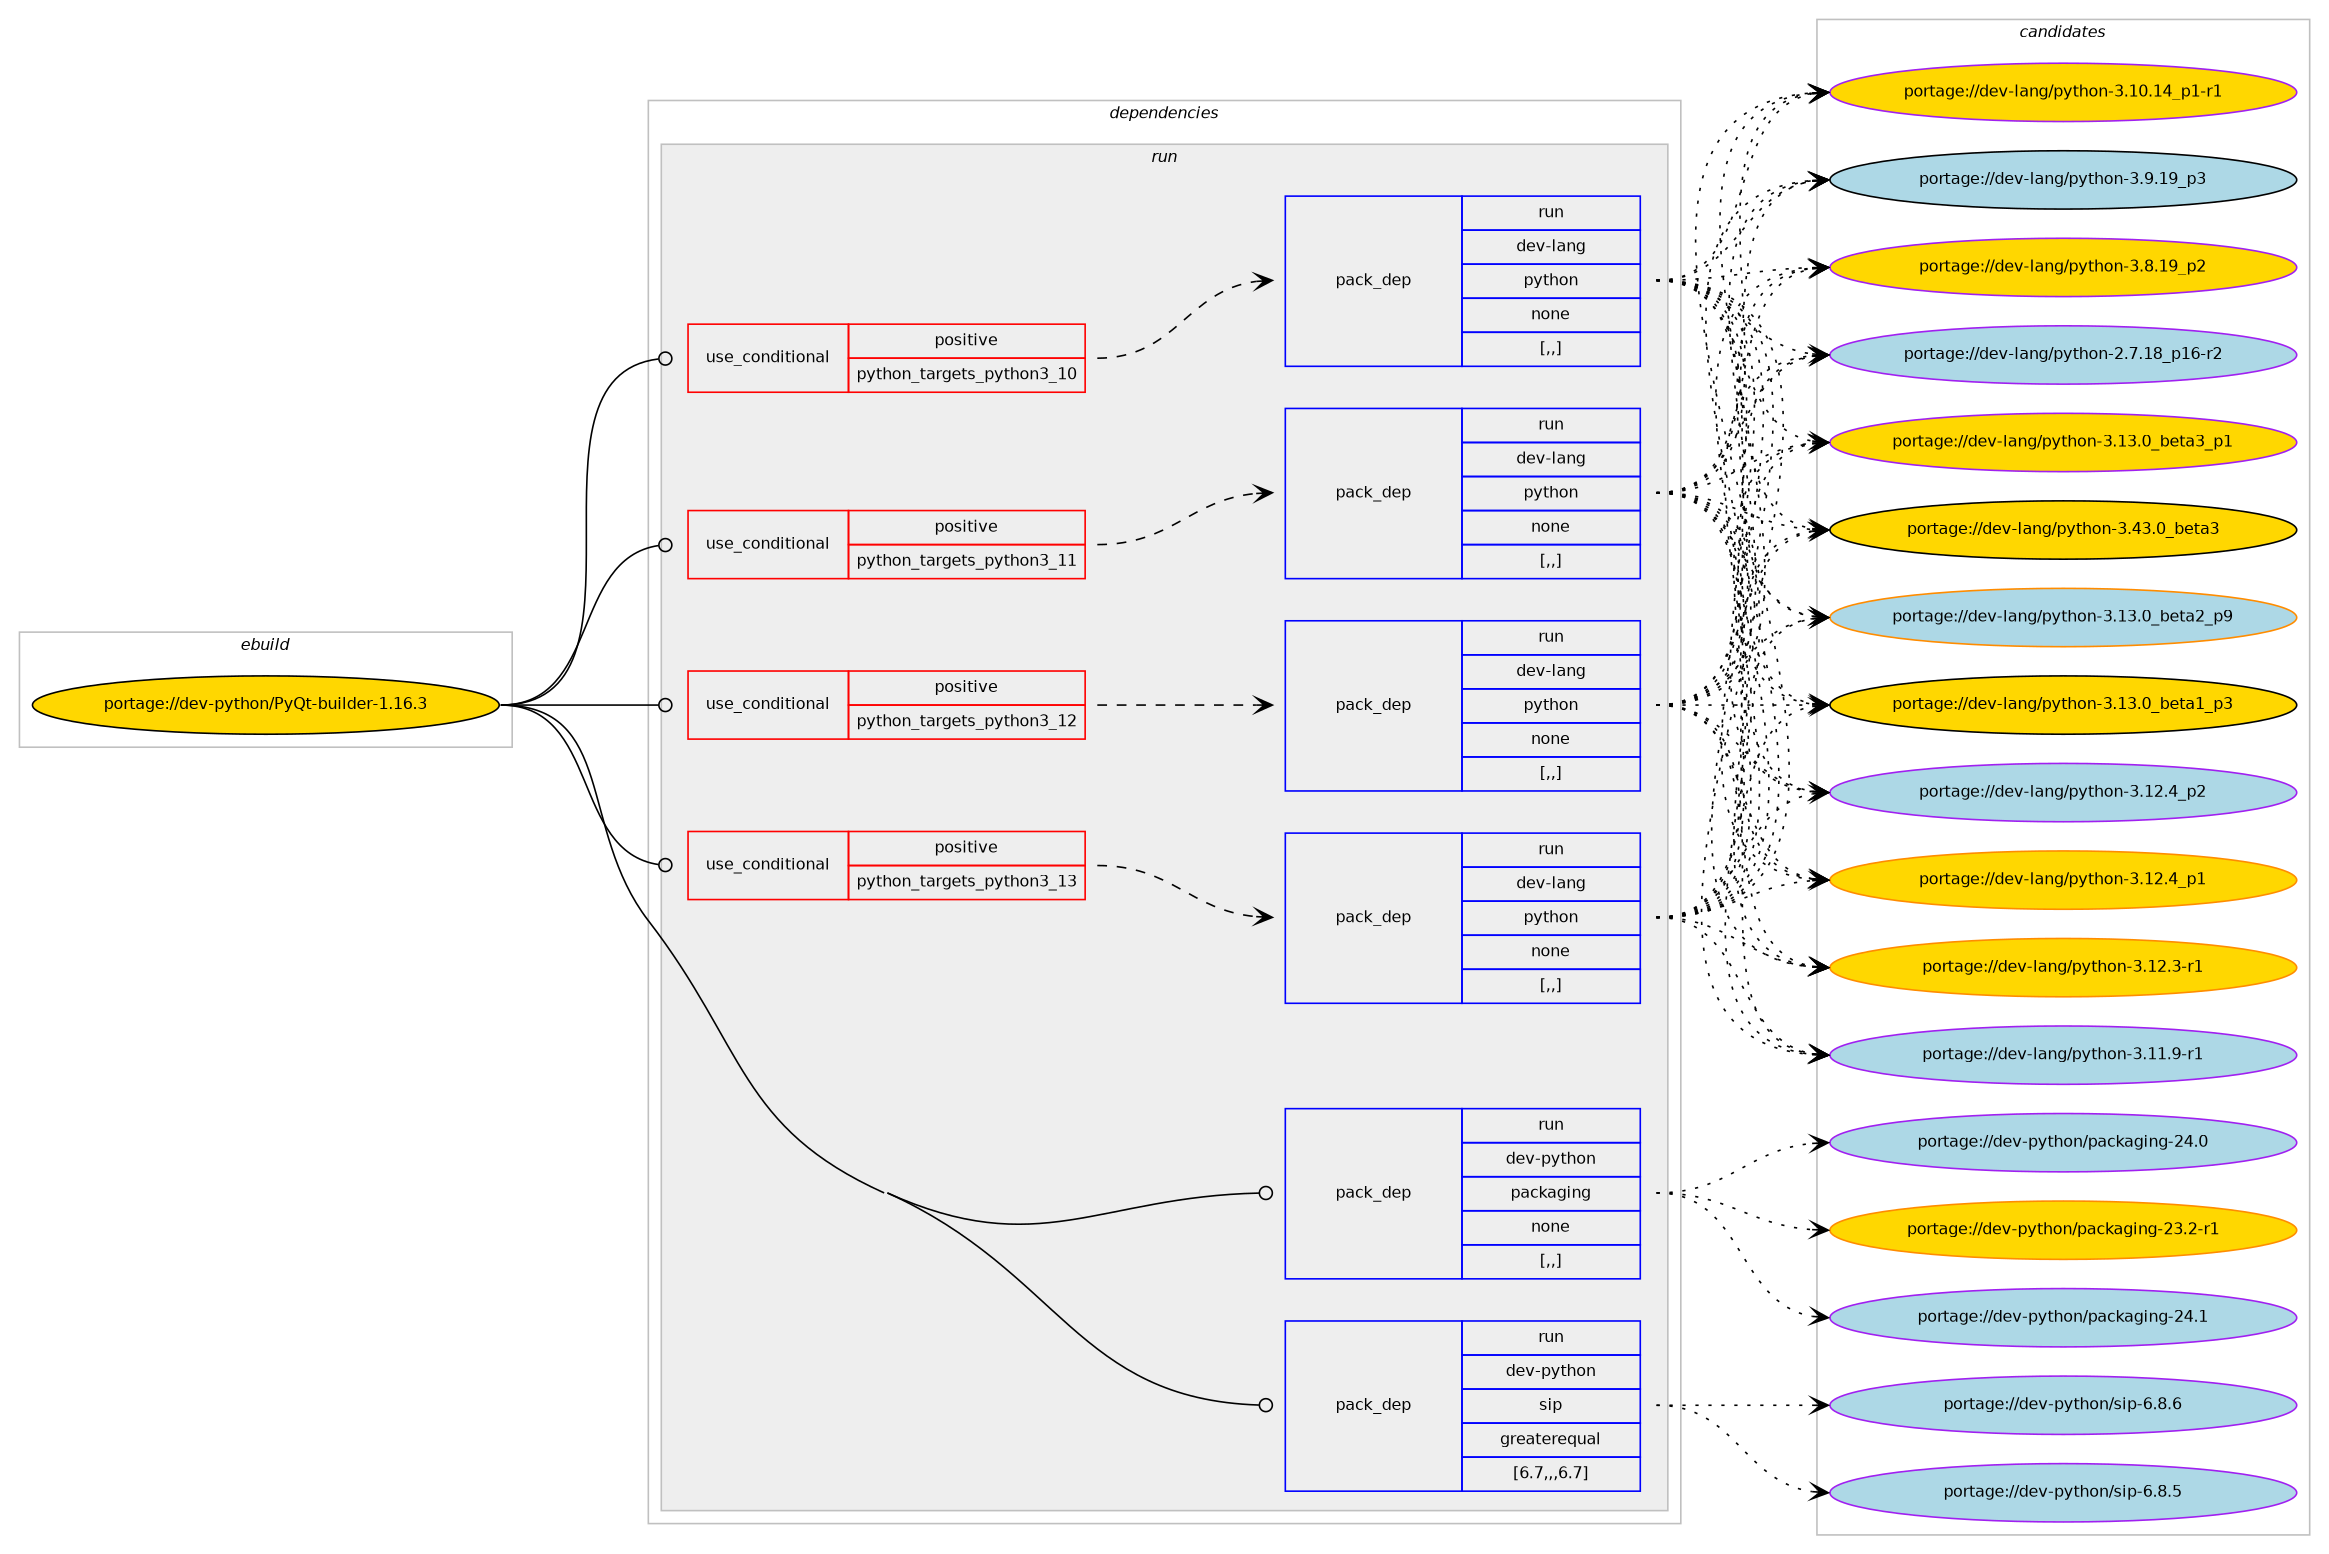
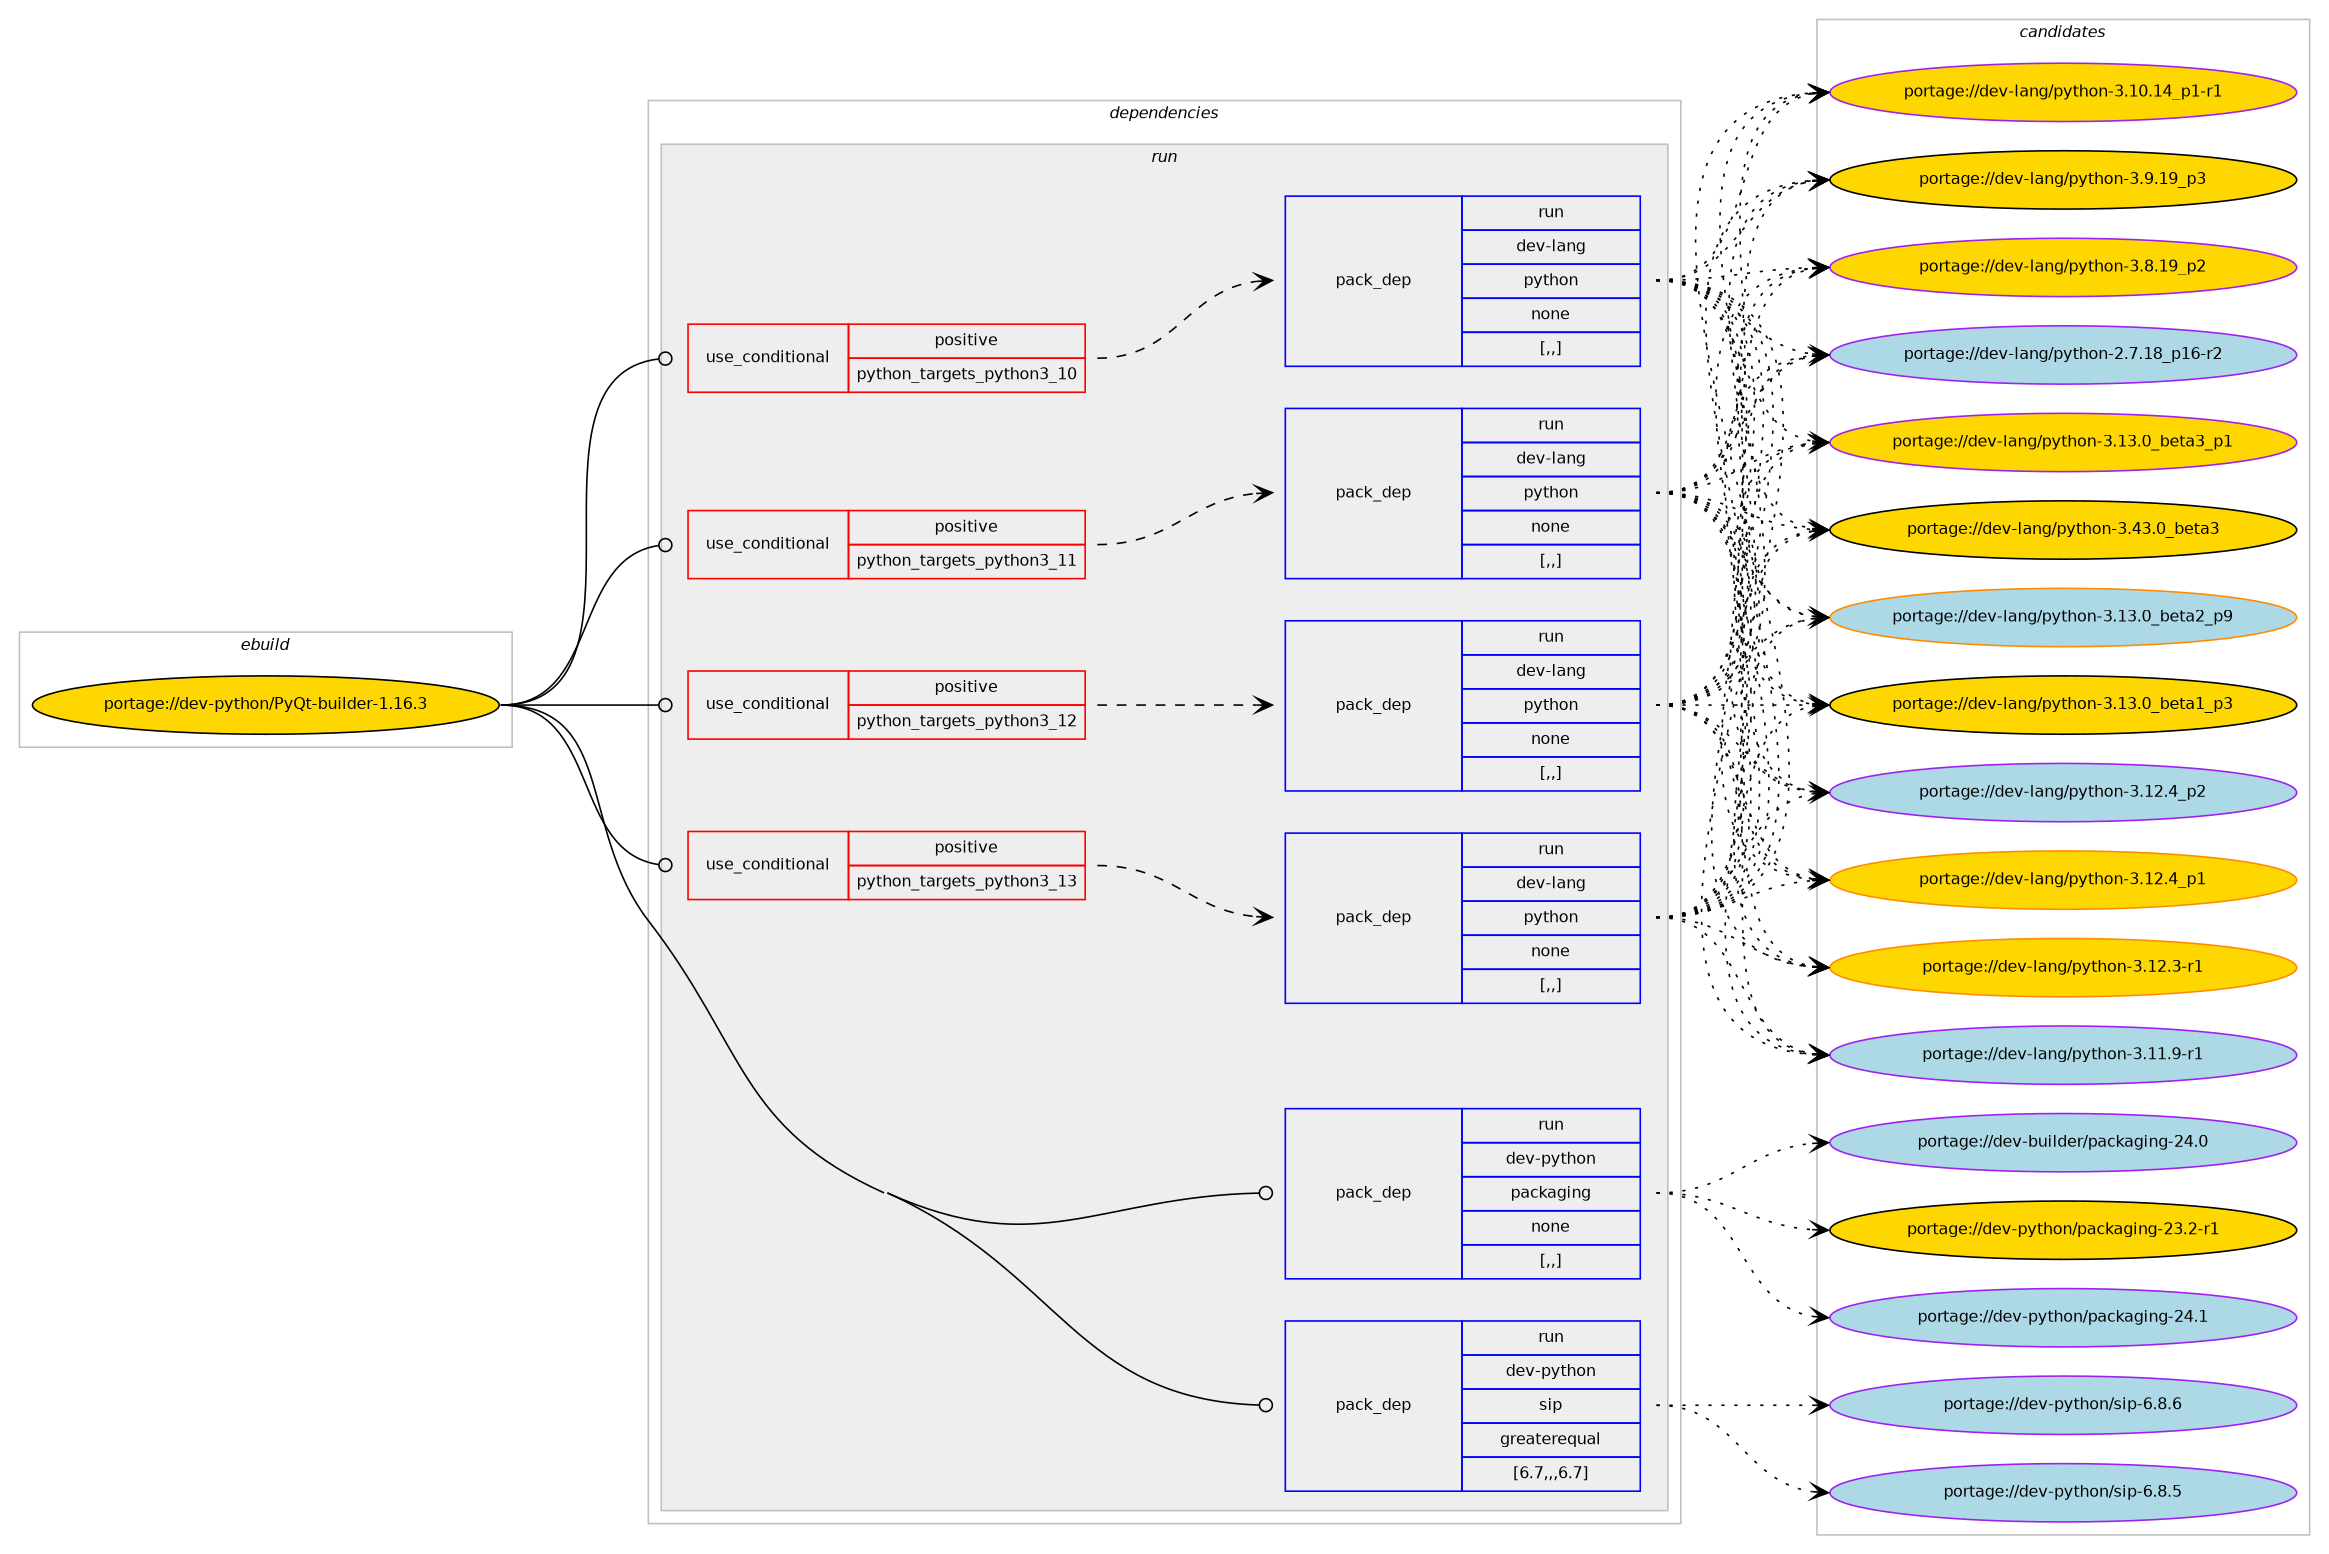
(2063, 180) -> (2063, 180)
(2063, 1143) -> (2063, 1143)
(2063, 1230) -> (2063, 1230)
